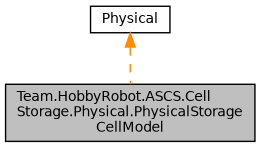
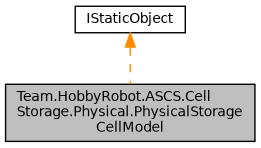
(130, 20) -> (130, 20)
